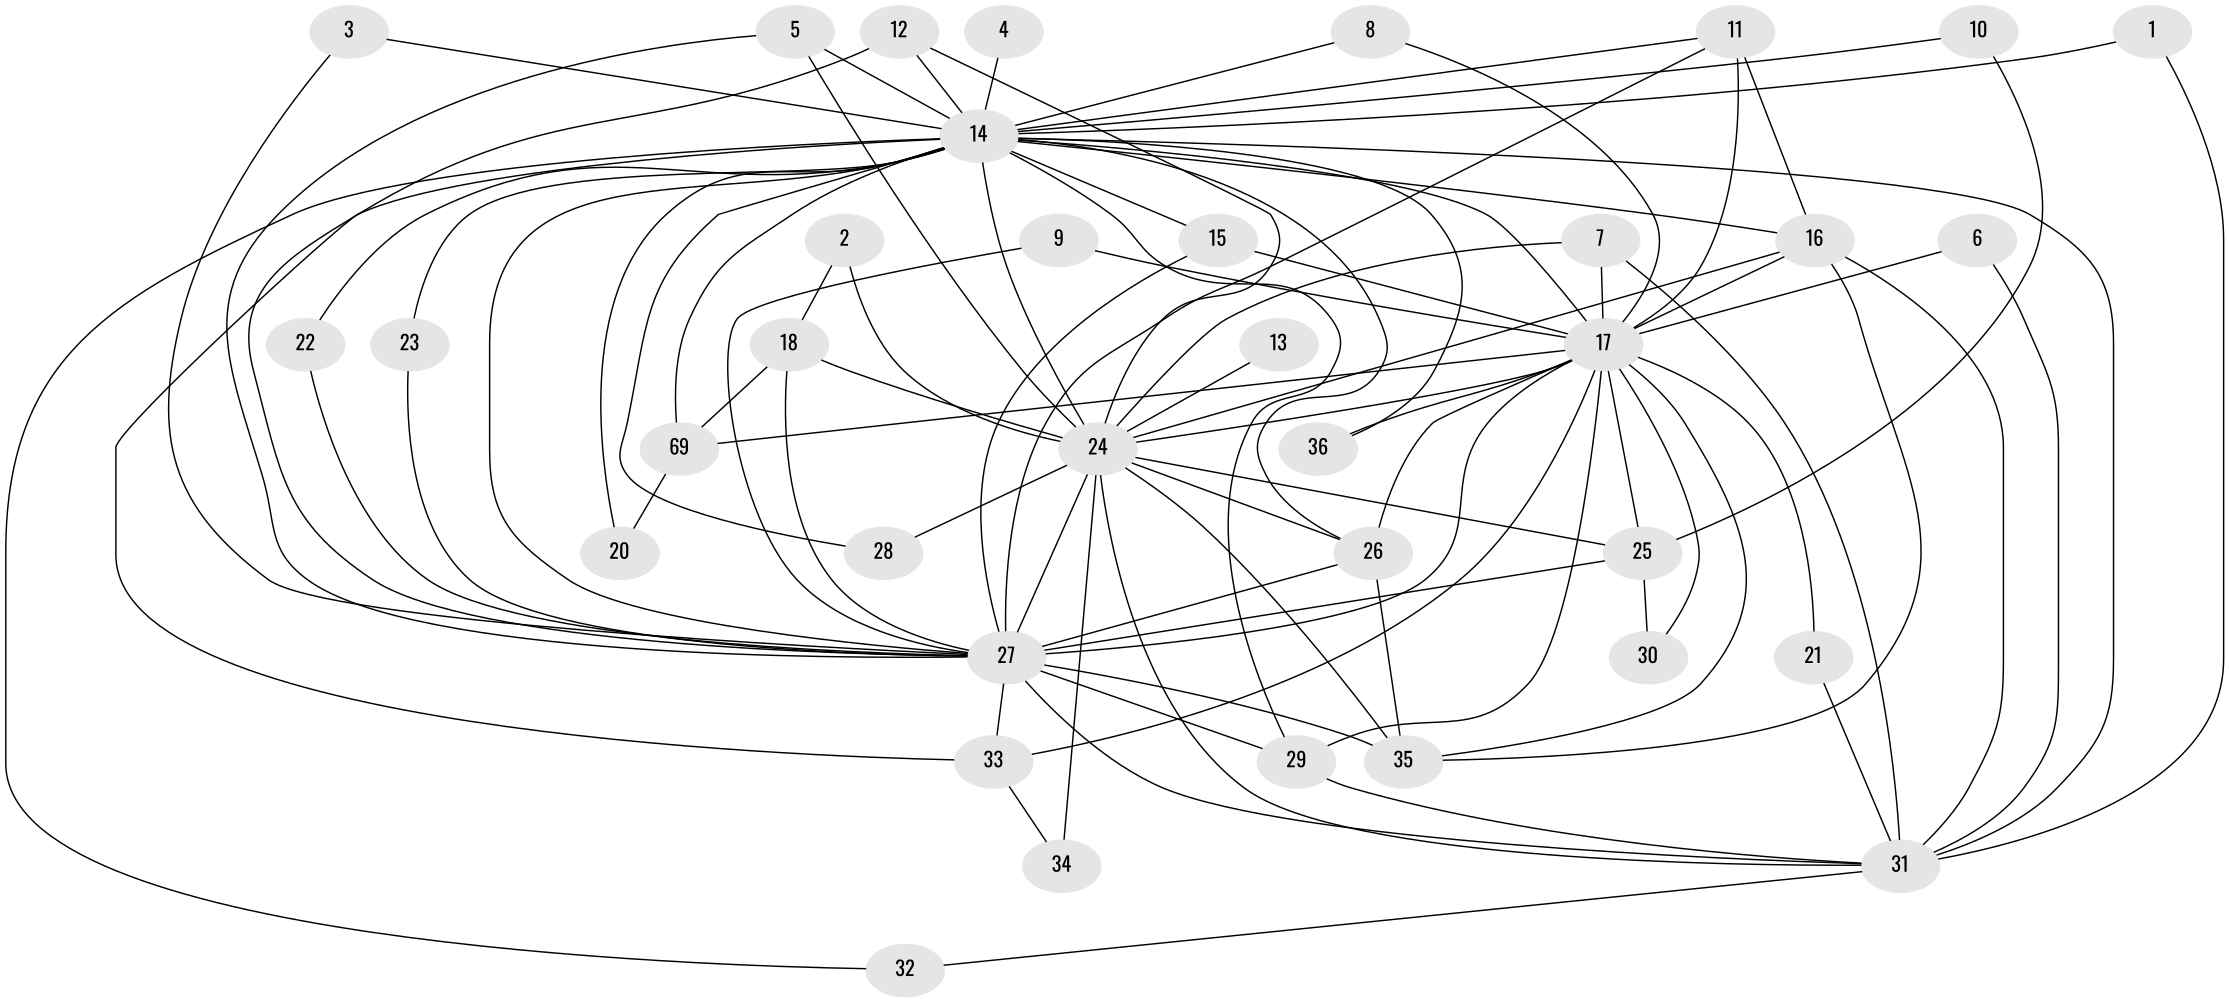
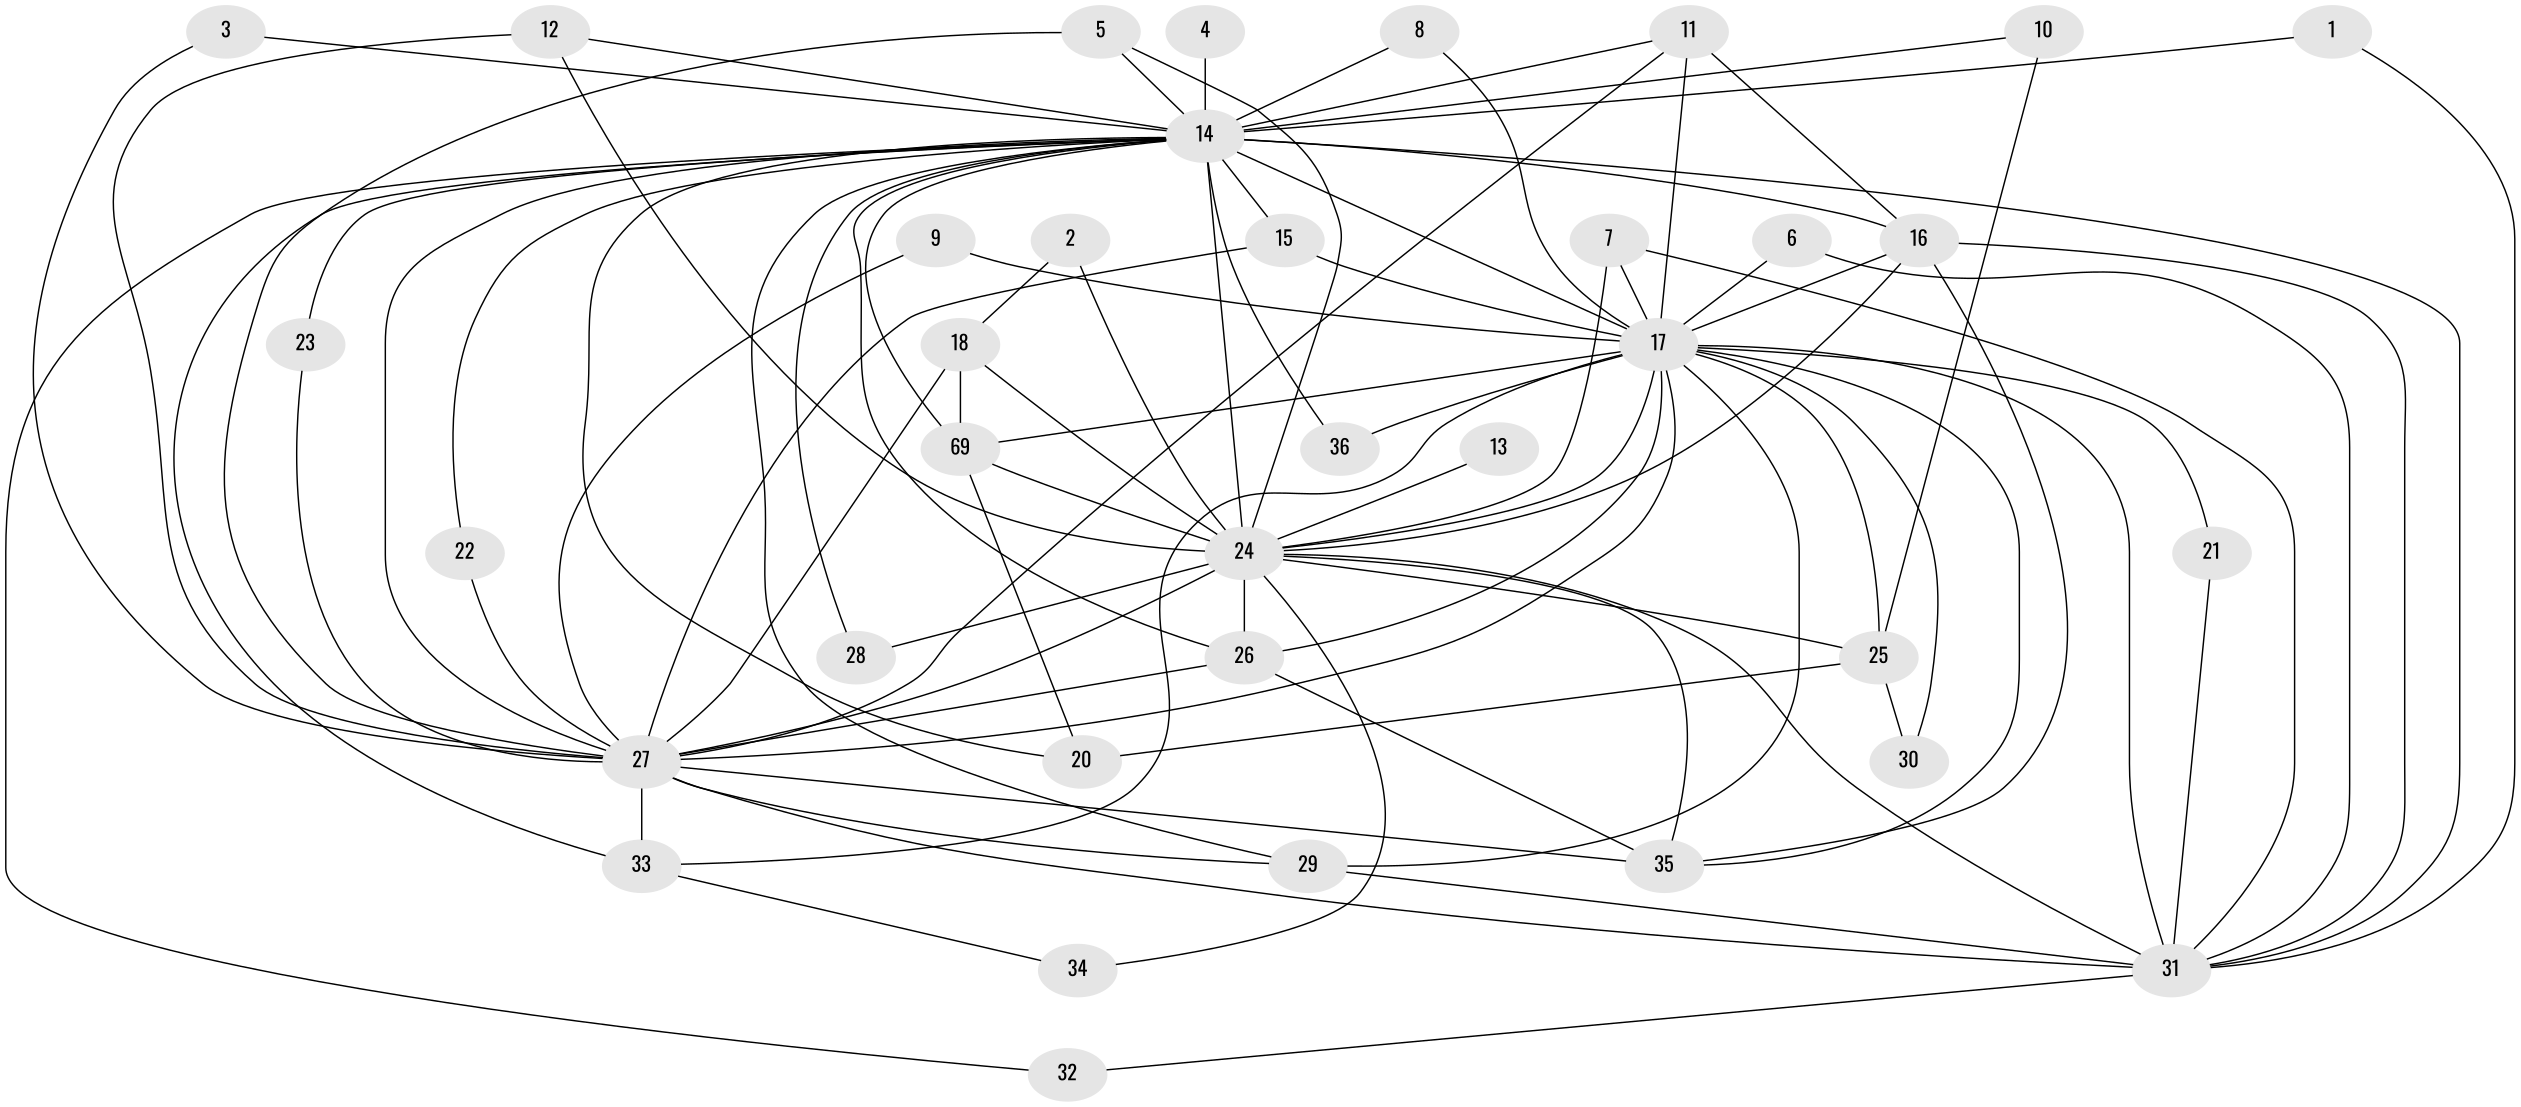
none -> (2116, 490)
none -> (1090, 500)
(1325, 606) -> (1480, 710)
